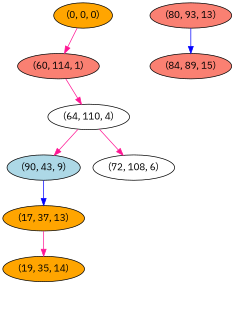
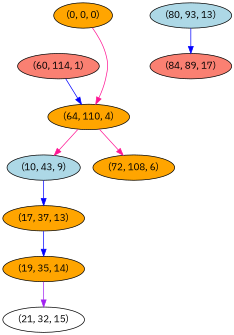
(191, 15) -> (191, 15)
(72, 38) -> (107, 62)
(191, 66) -> (191, 66)
(72, 89) -> (72, 89)
(89, 117) -> (89, 117)
(44, 168) -> (44, 168)
(134, 168) -> (134, 168)
(44, 240) -> (44, 240)
none -> (44, 320)
